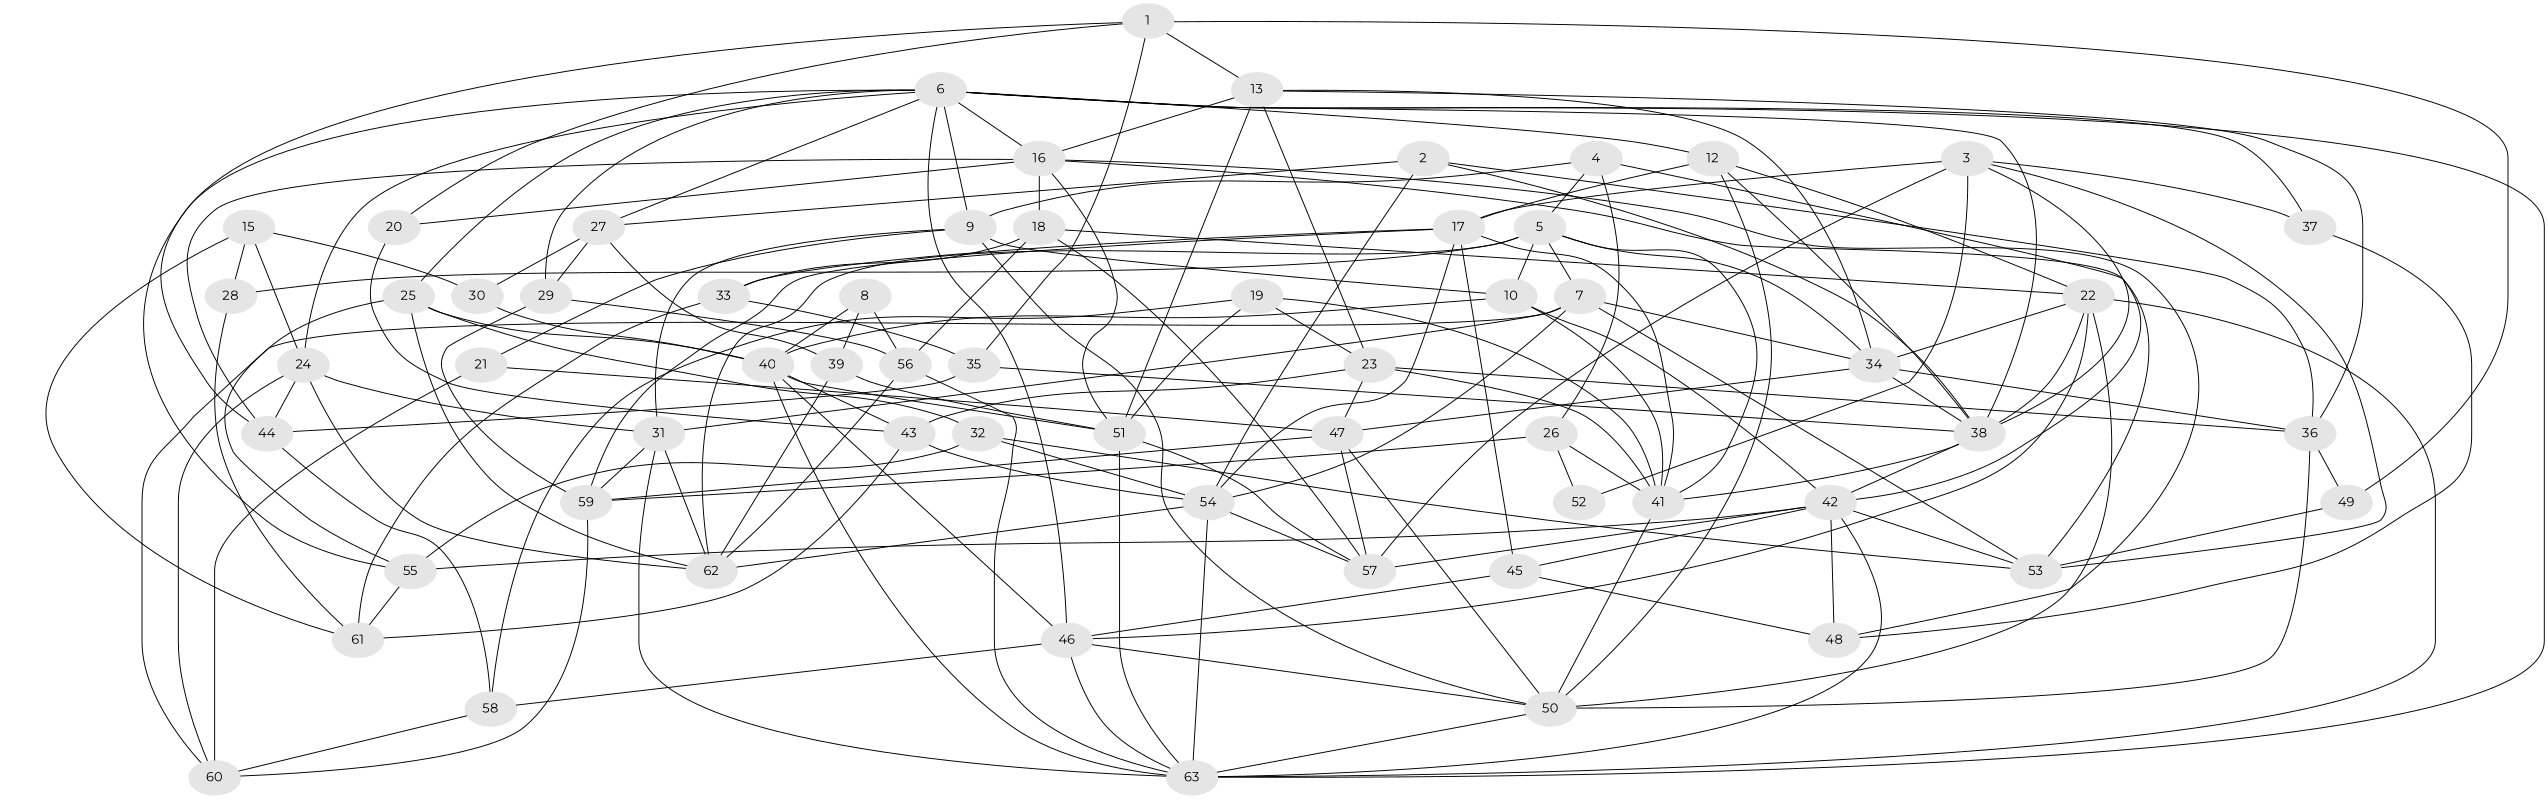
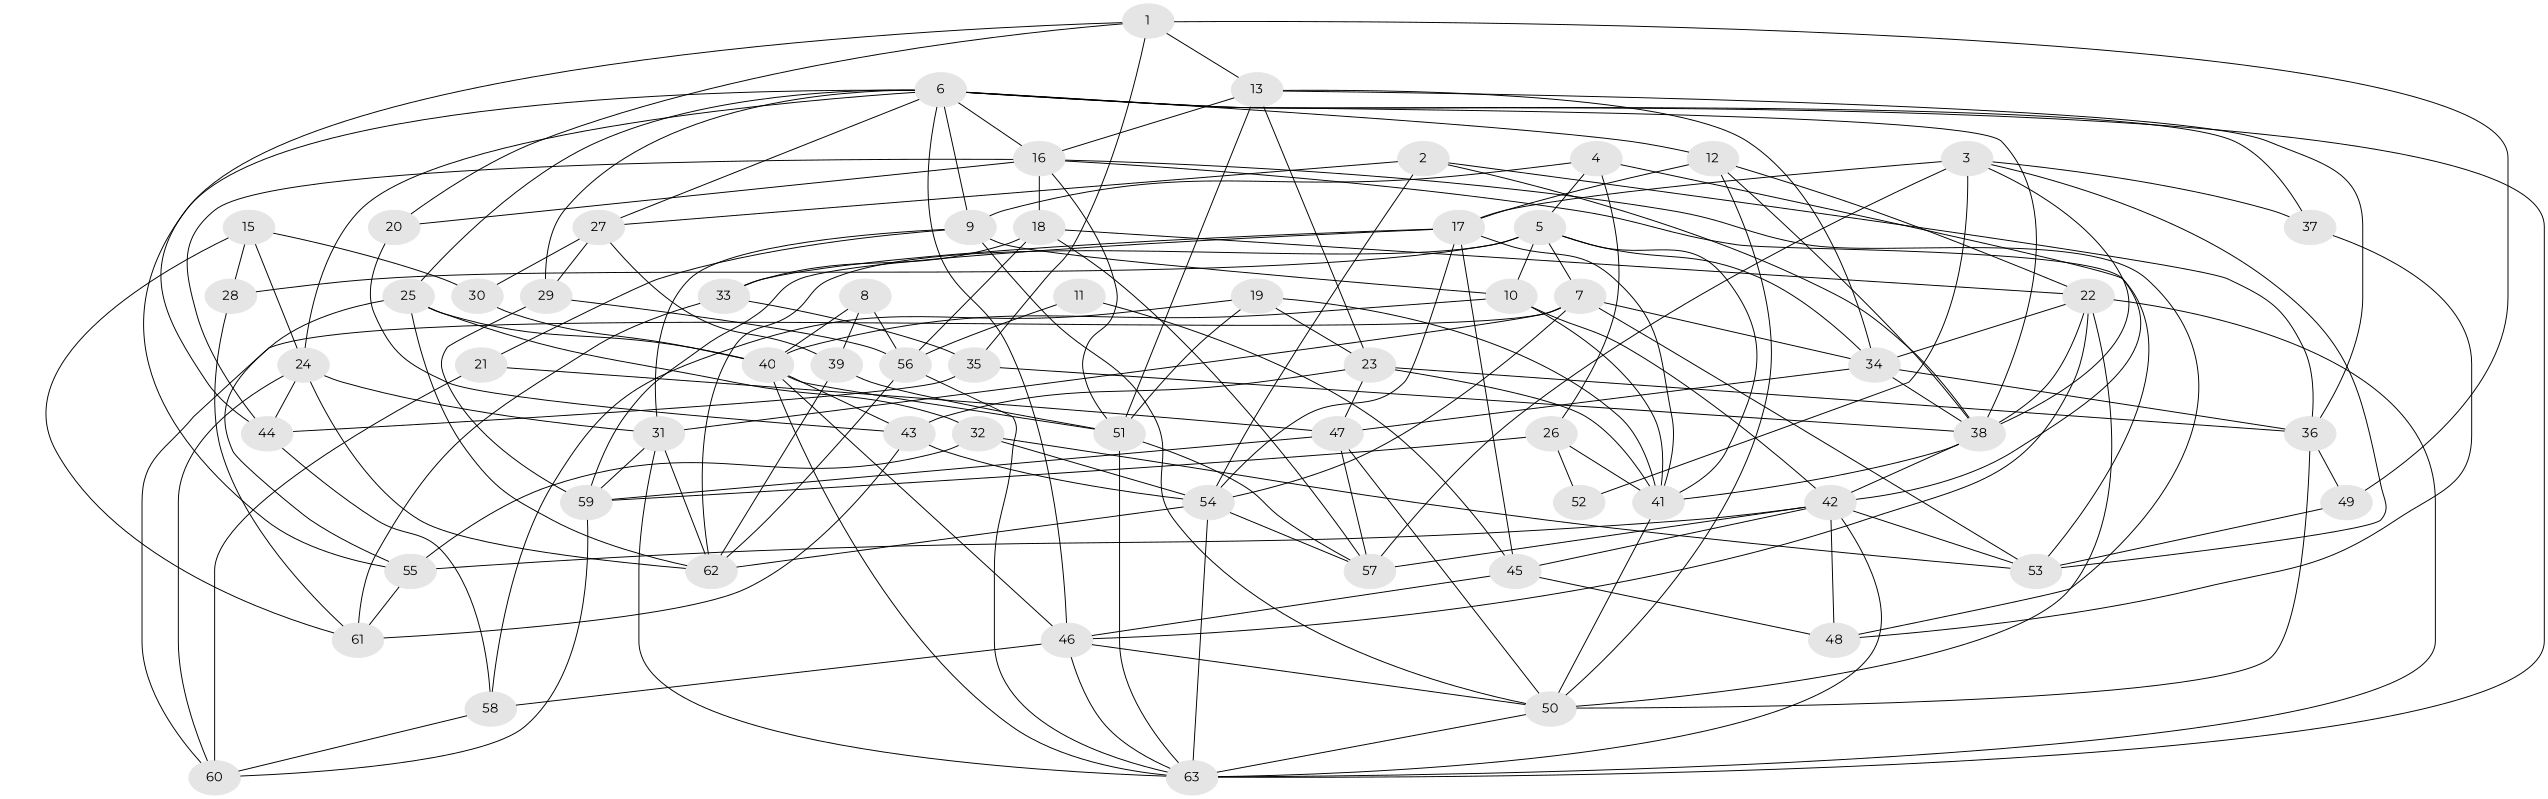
none -> (1079, 296)
